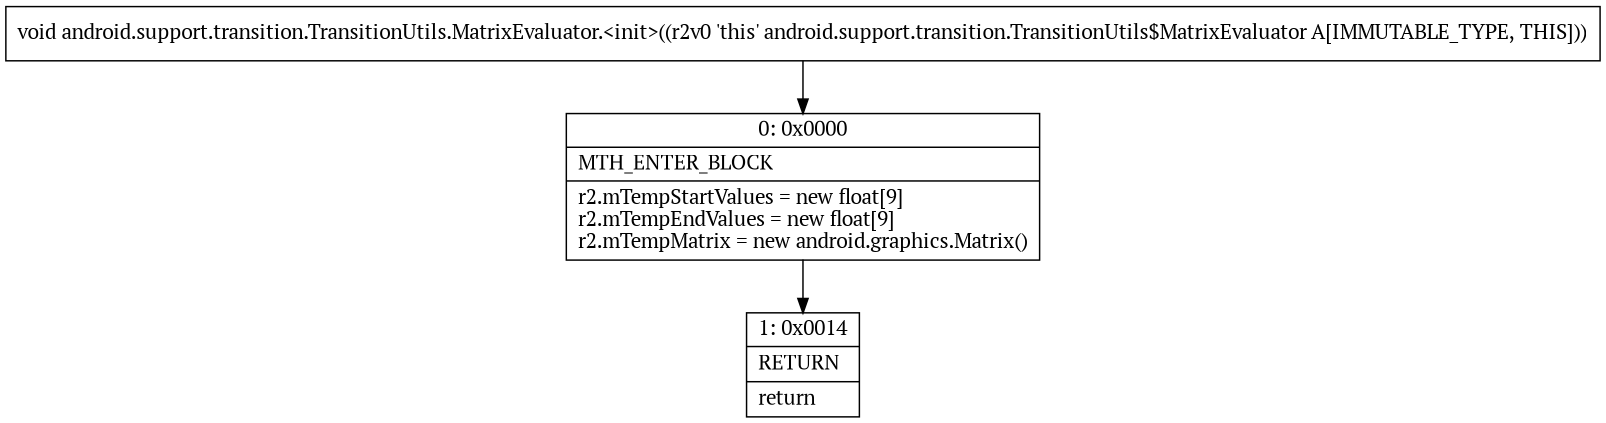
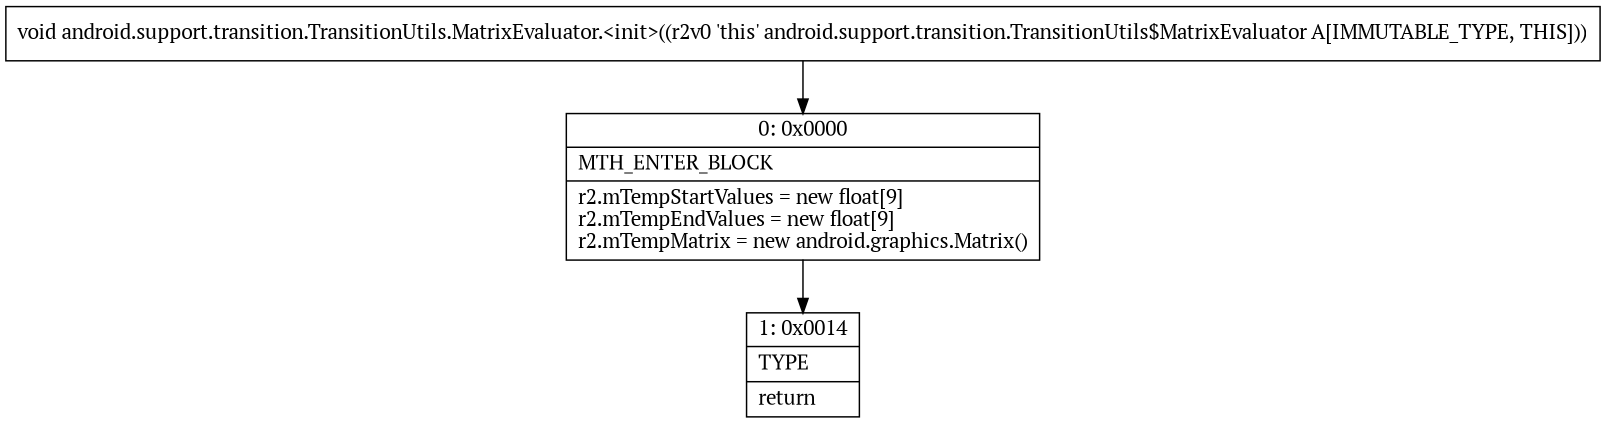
(799, 363) -> (784, 363)
